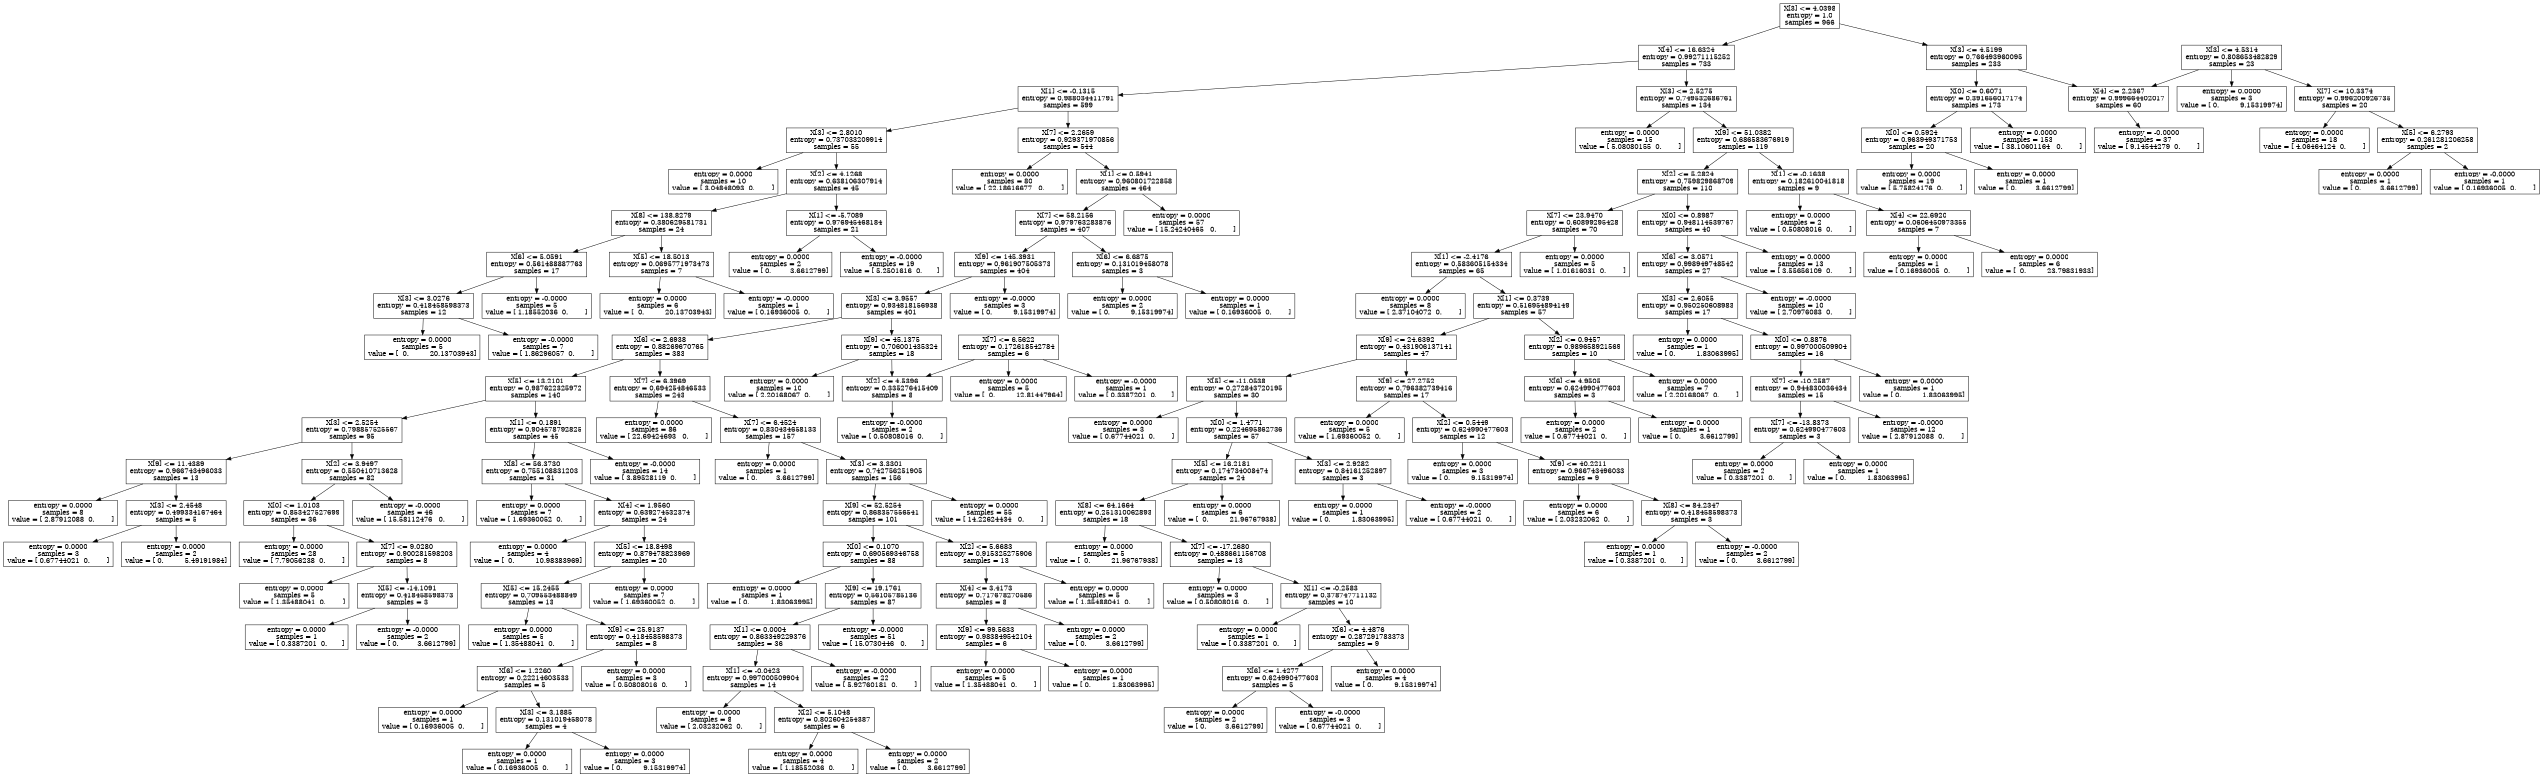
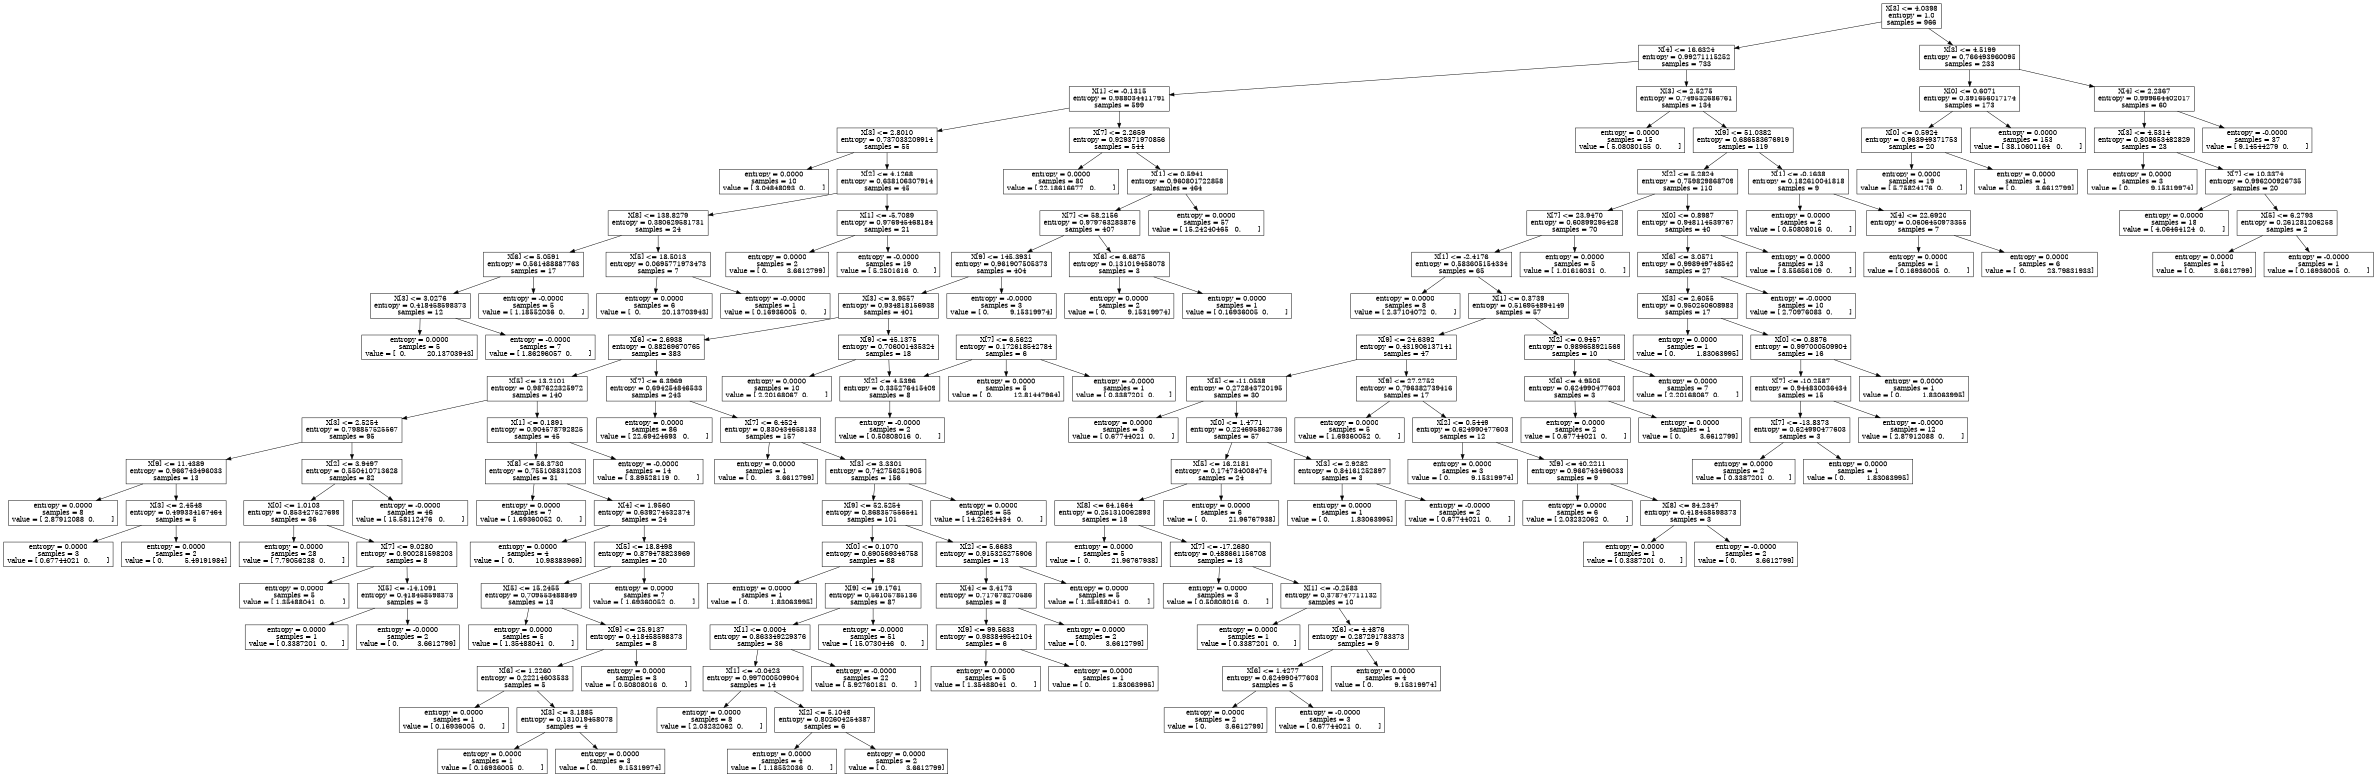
(2177, 77) -> (2144, 117)
